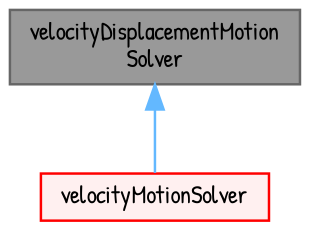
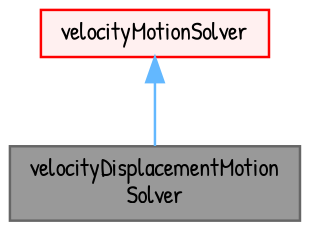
(155, 141) -> (155, 114)
